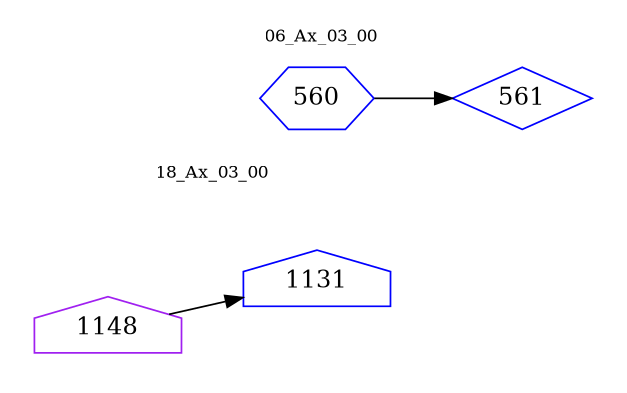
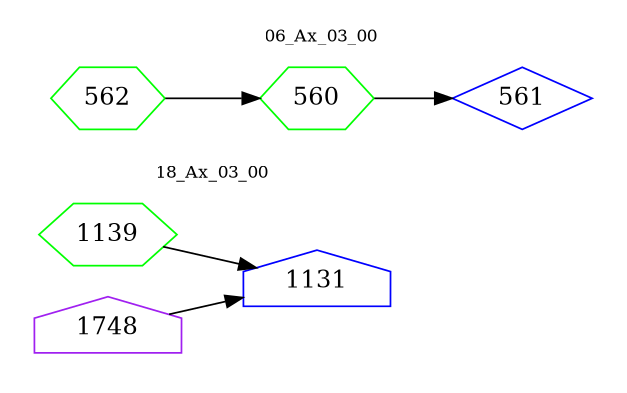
none -> (108, 98)
(317, 98) -> (317, 98)
none -> (108, 235)
(108, 328) -> (108, 328)
